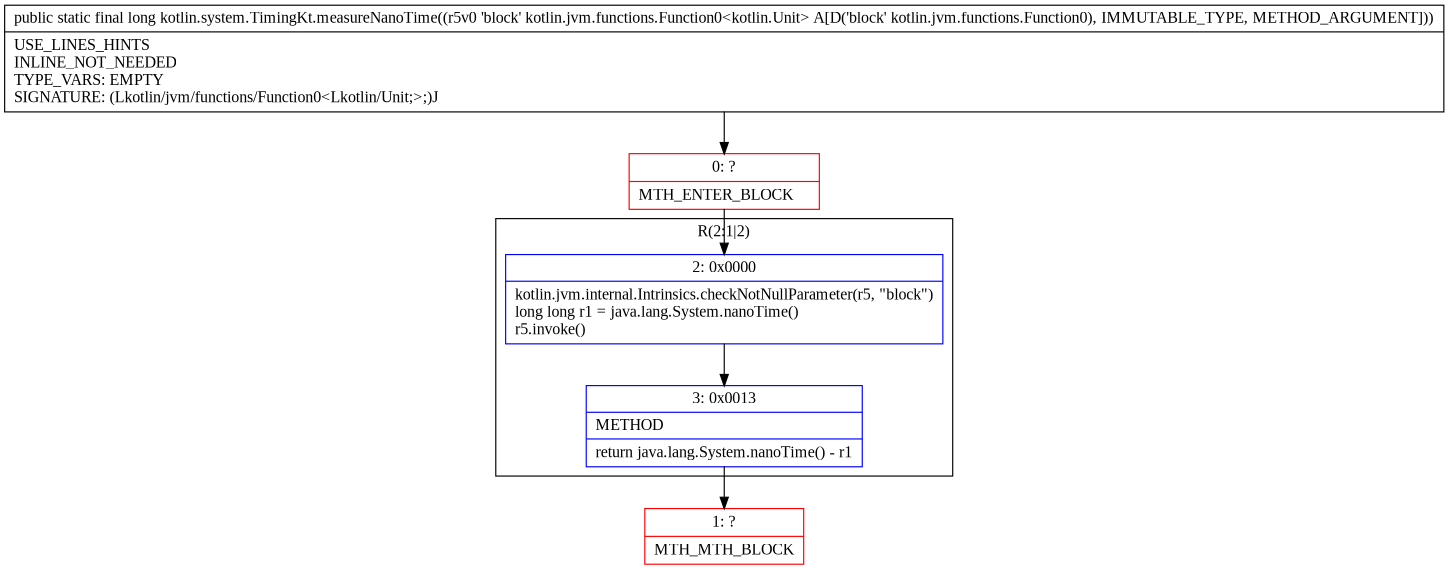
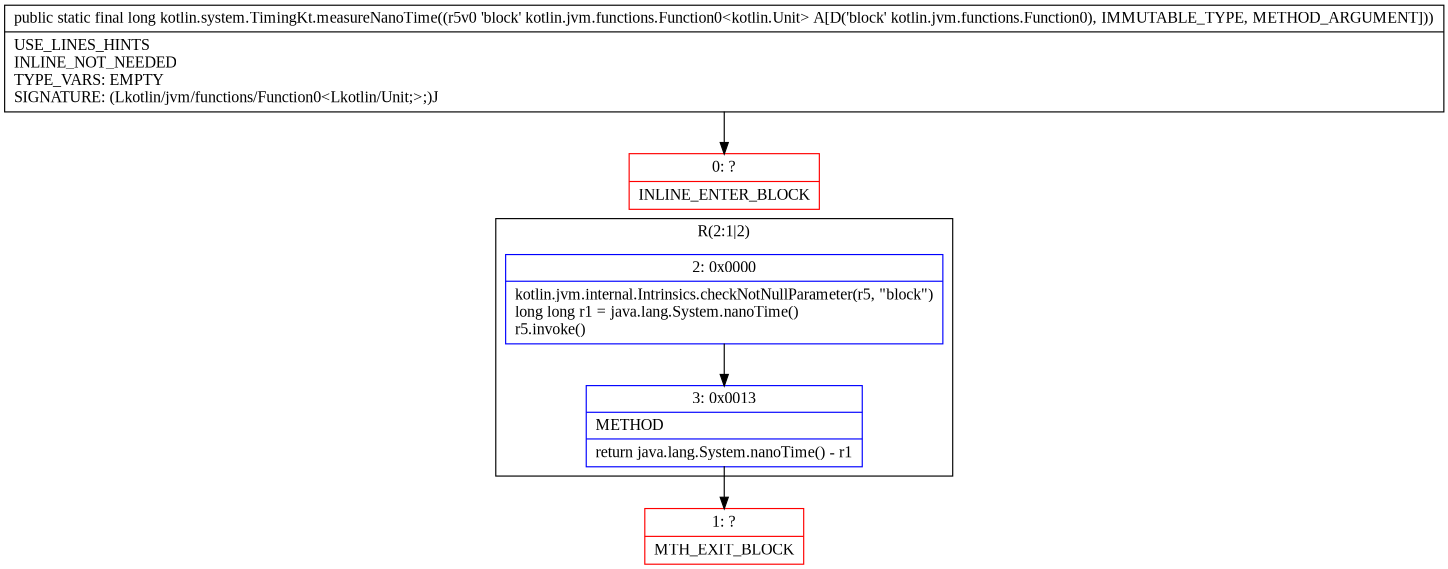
(716, 195) -> (724, 195)
(724, 226) -> none
(724, 550) -> (724, 550)
